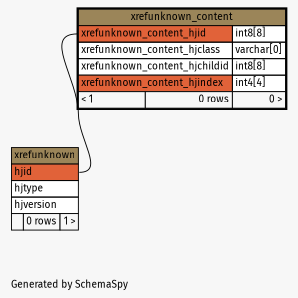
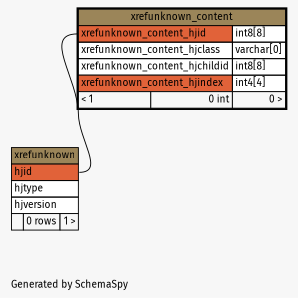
(214, 99) -> (219, 99)
